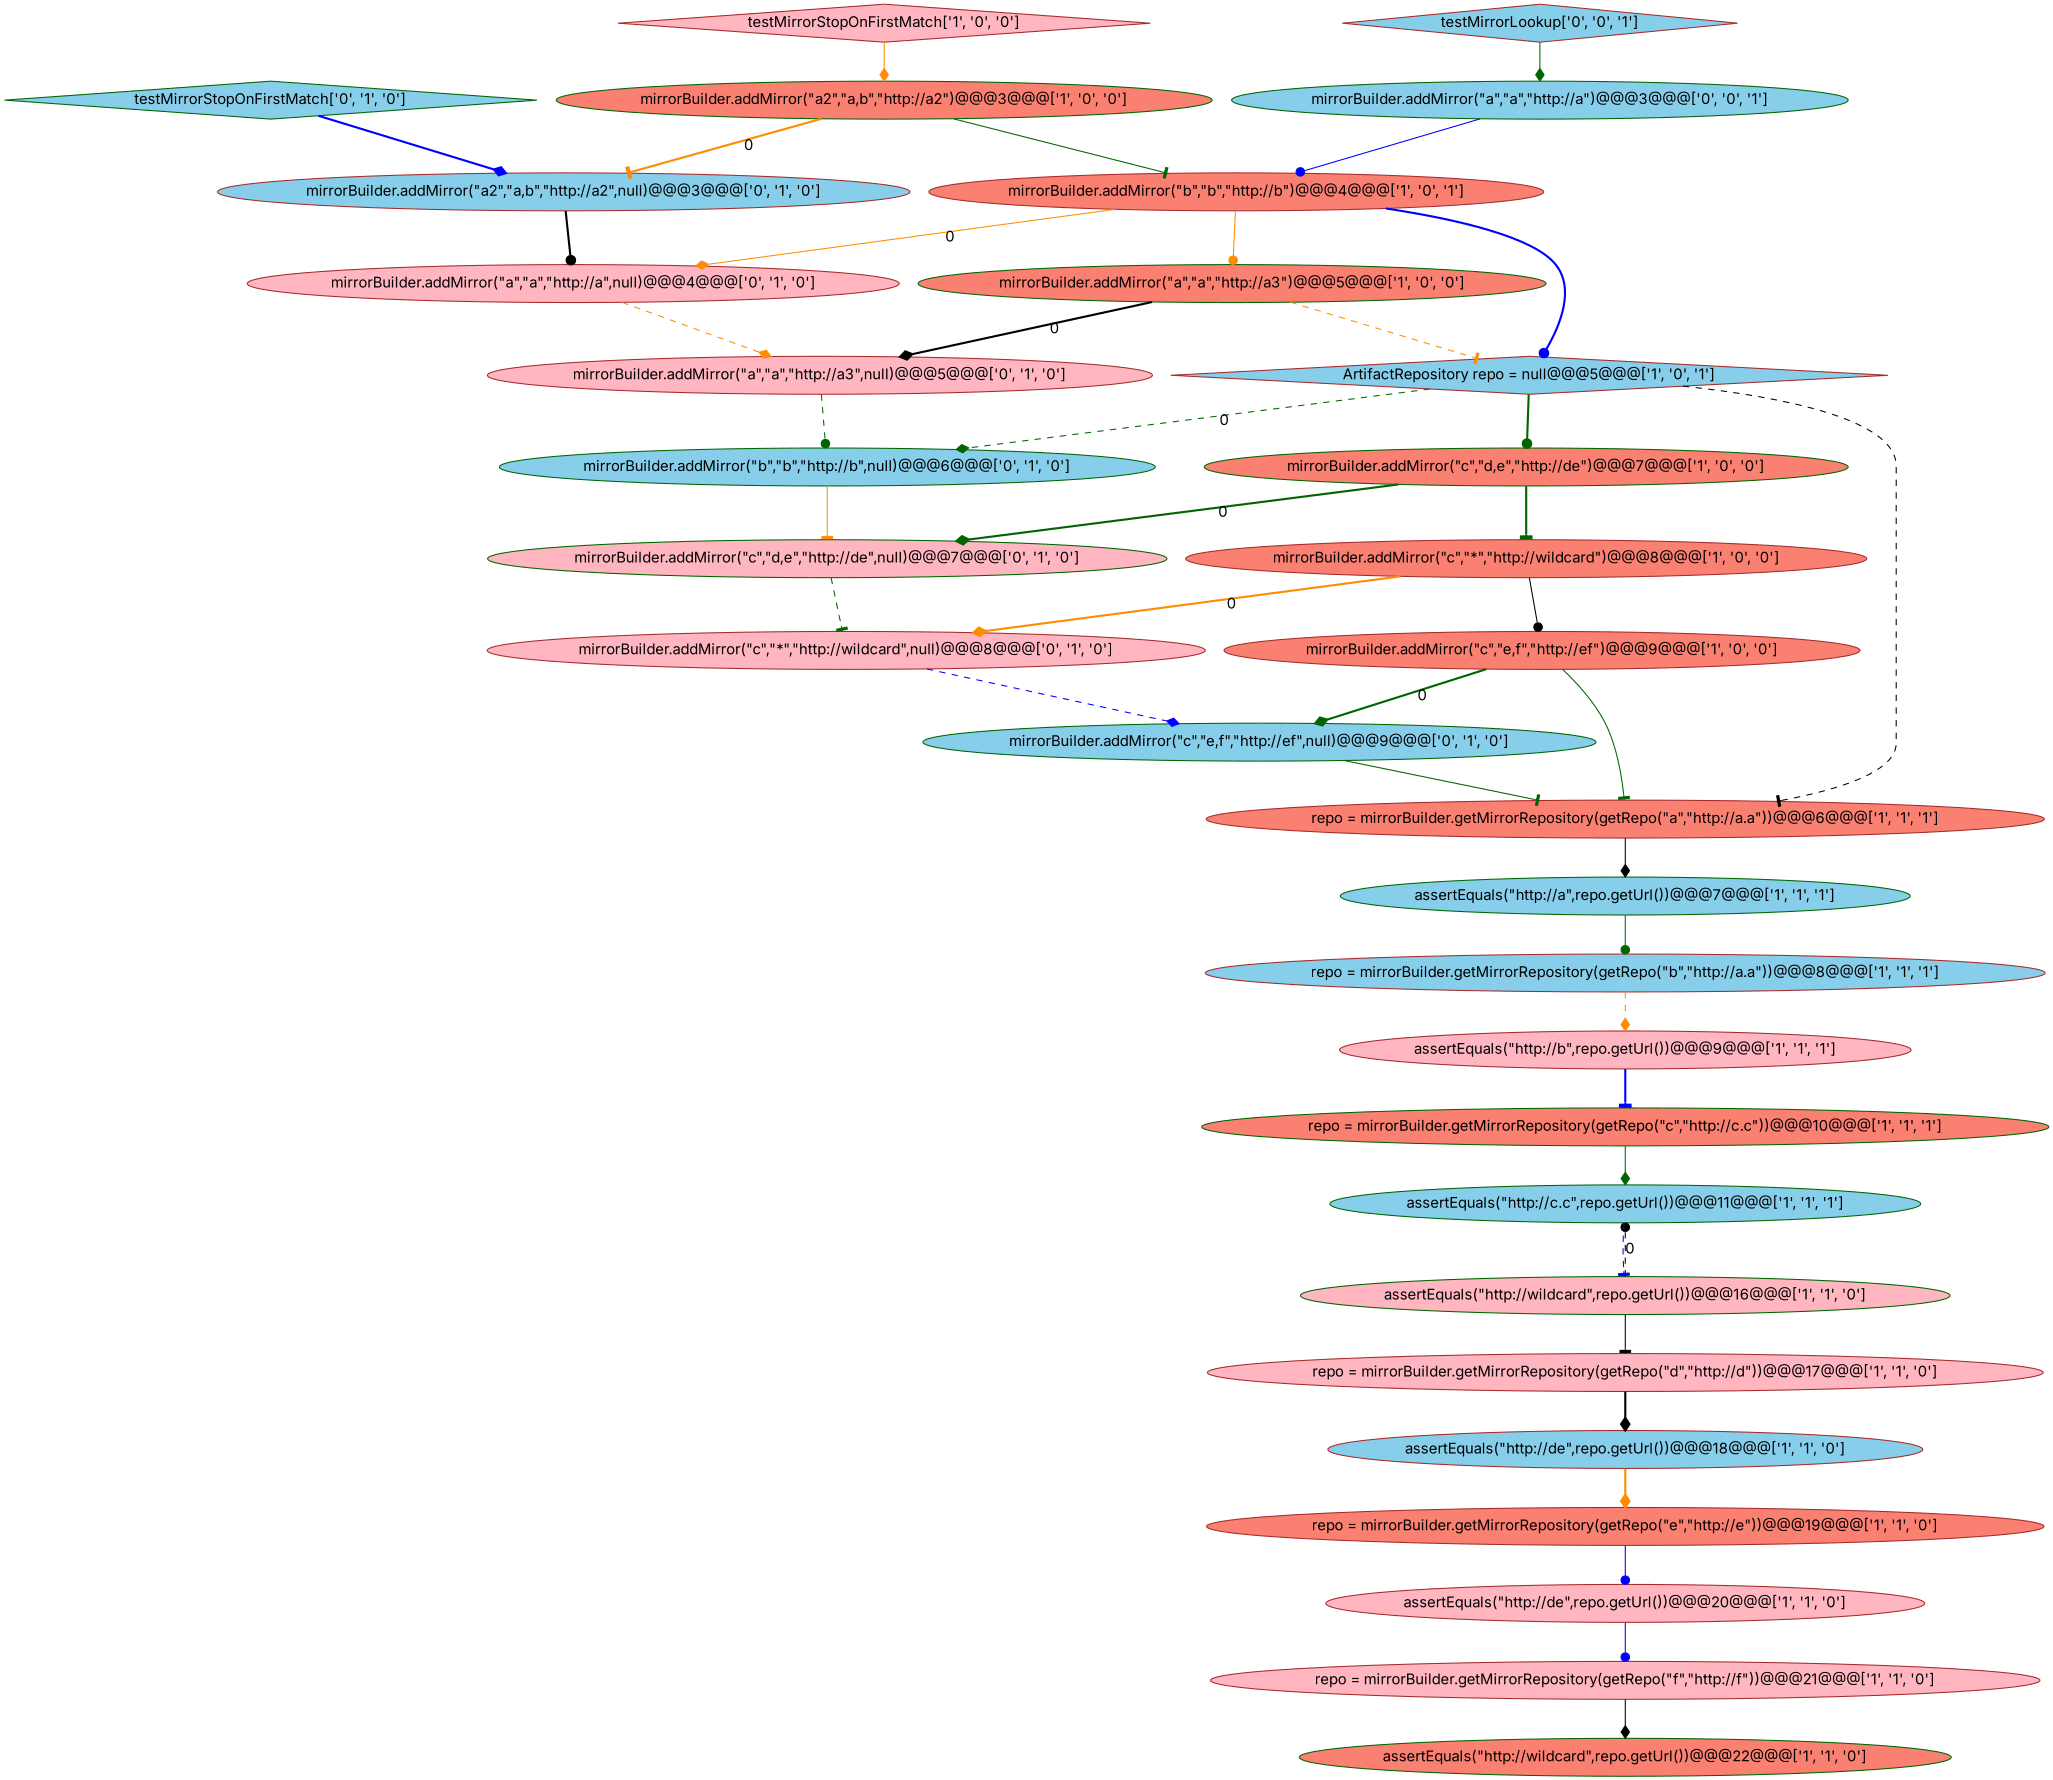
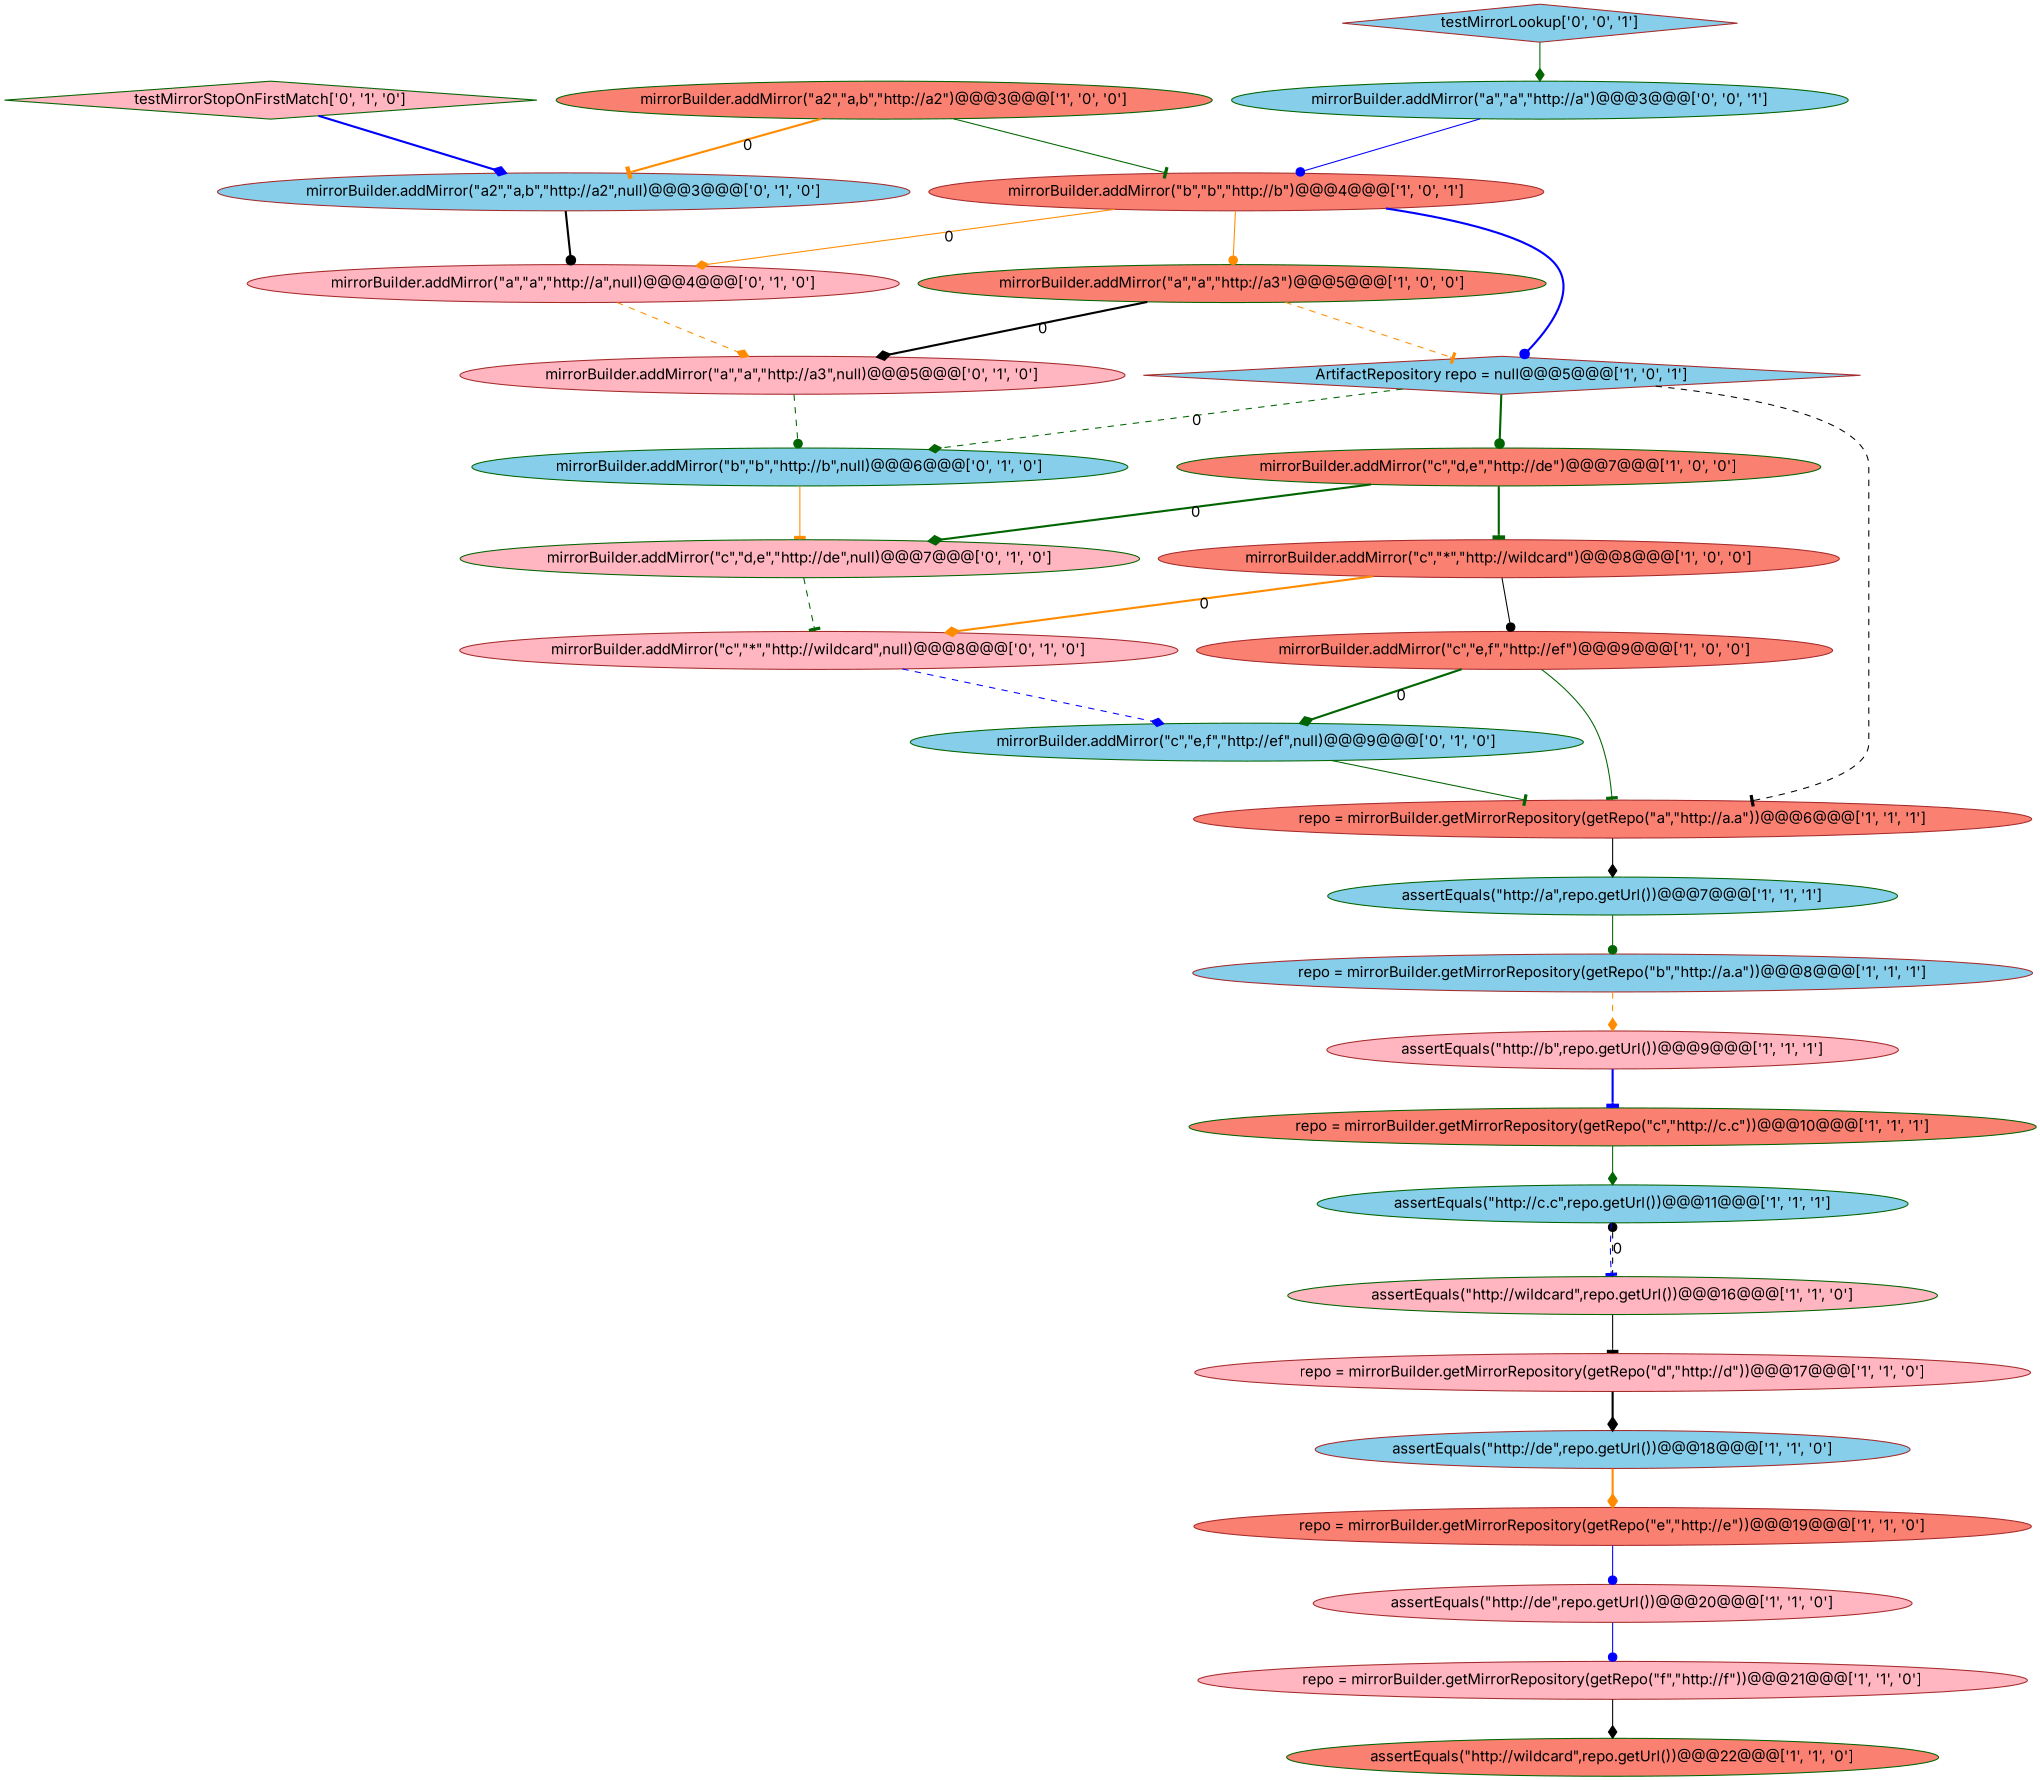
(884, 23) -> none
(271, 100) -> (271, 100)
